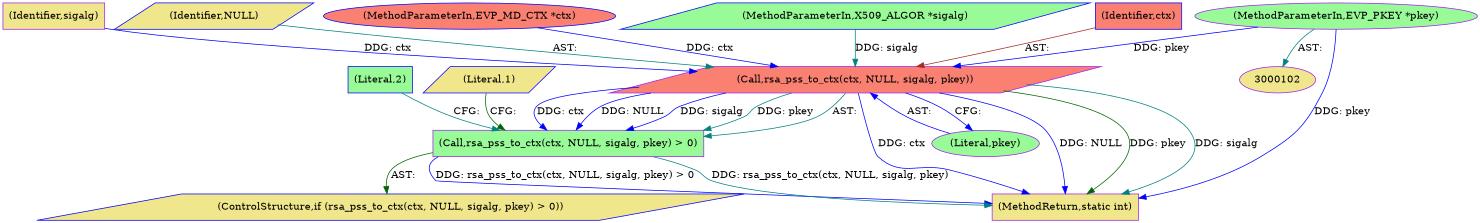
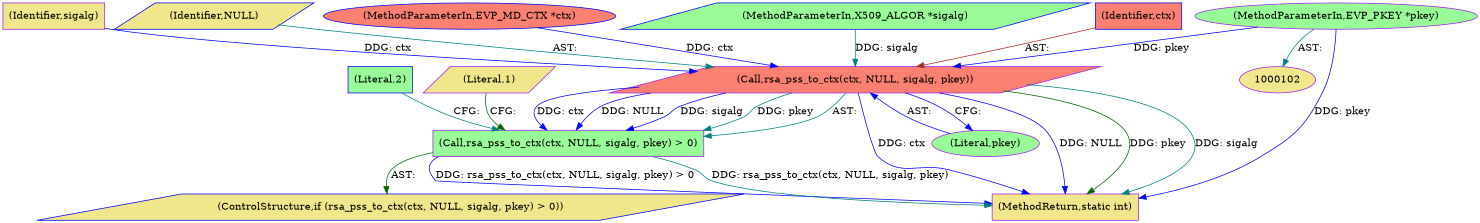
(489, 80) -> (489, 80)
(1278, 80) -> (1278, 80)
